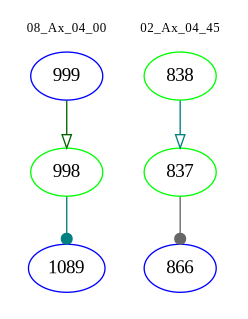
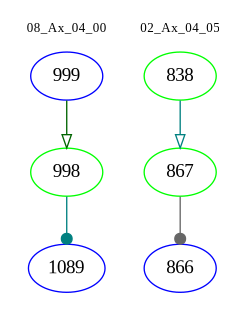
(181, 29) -> (181, 29)
(180, 172) -> (180, 172)
